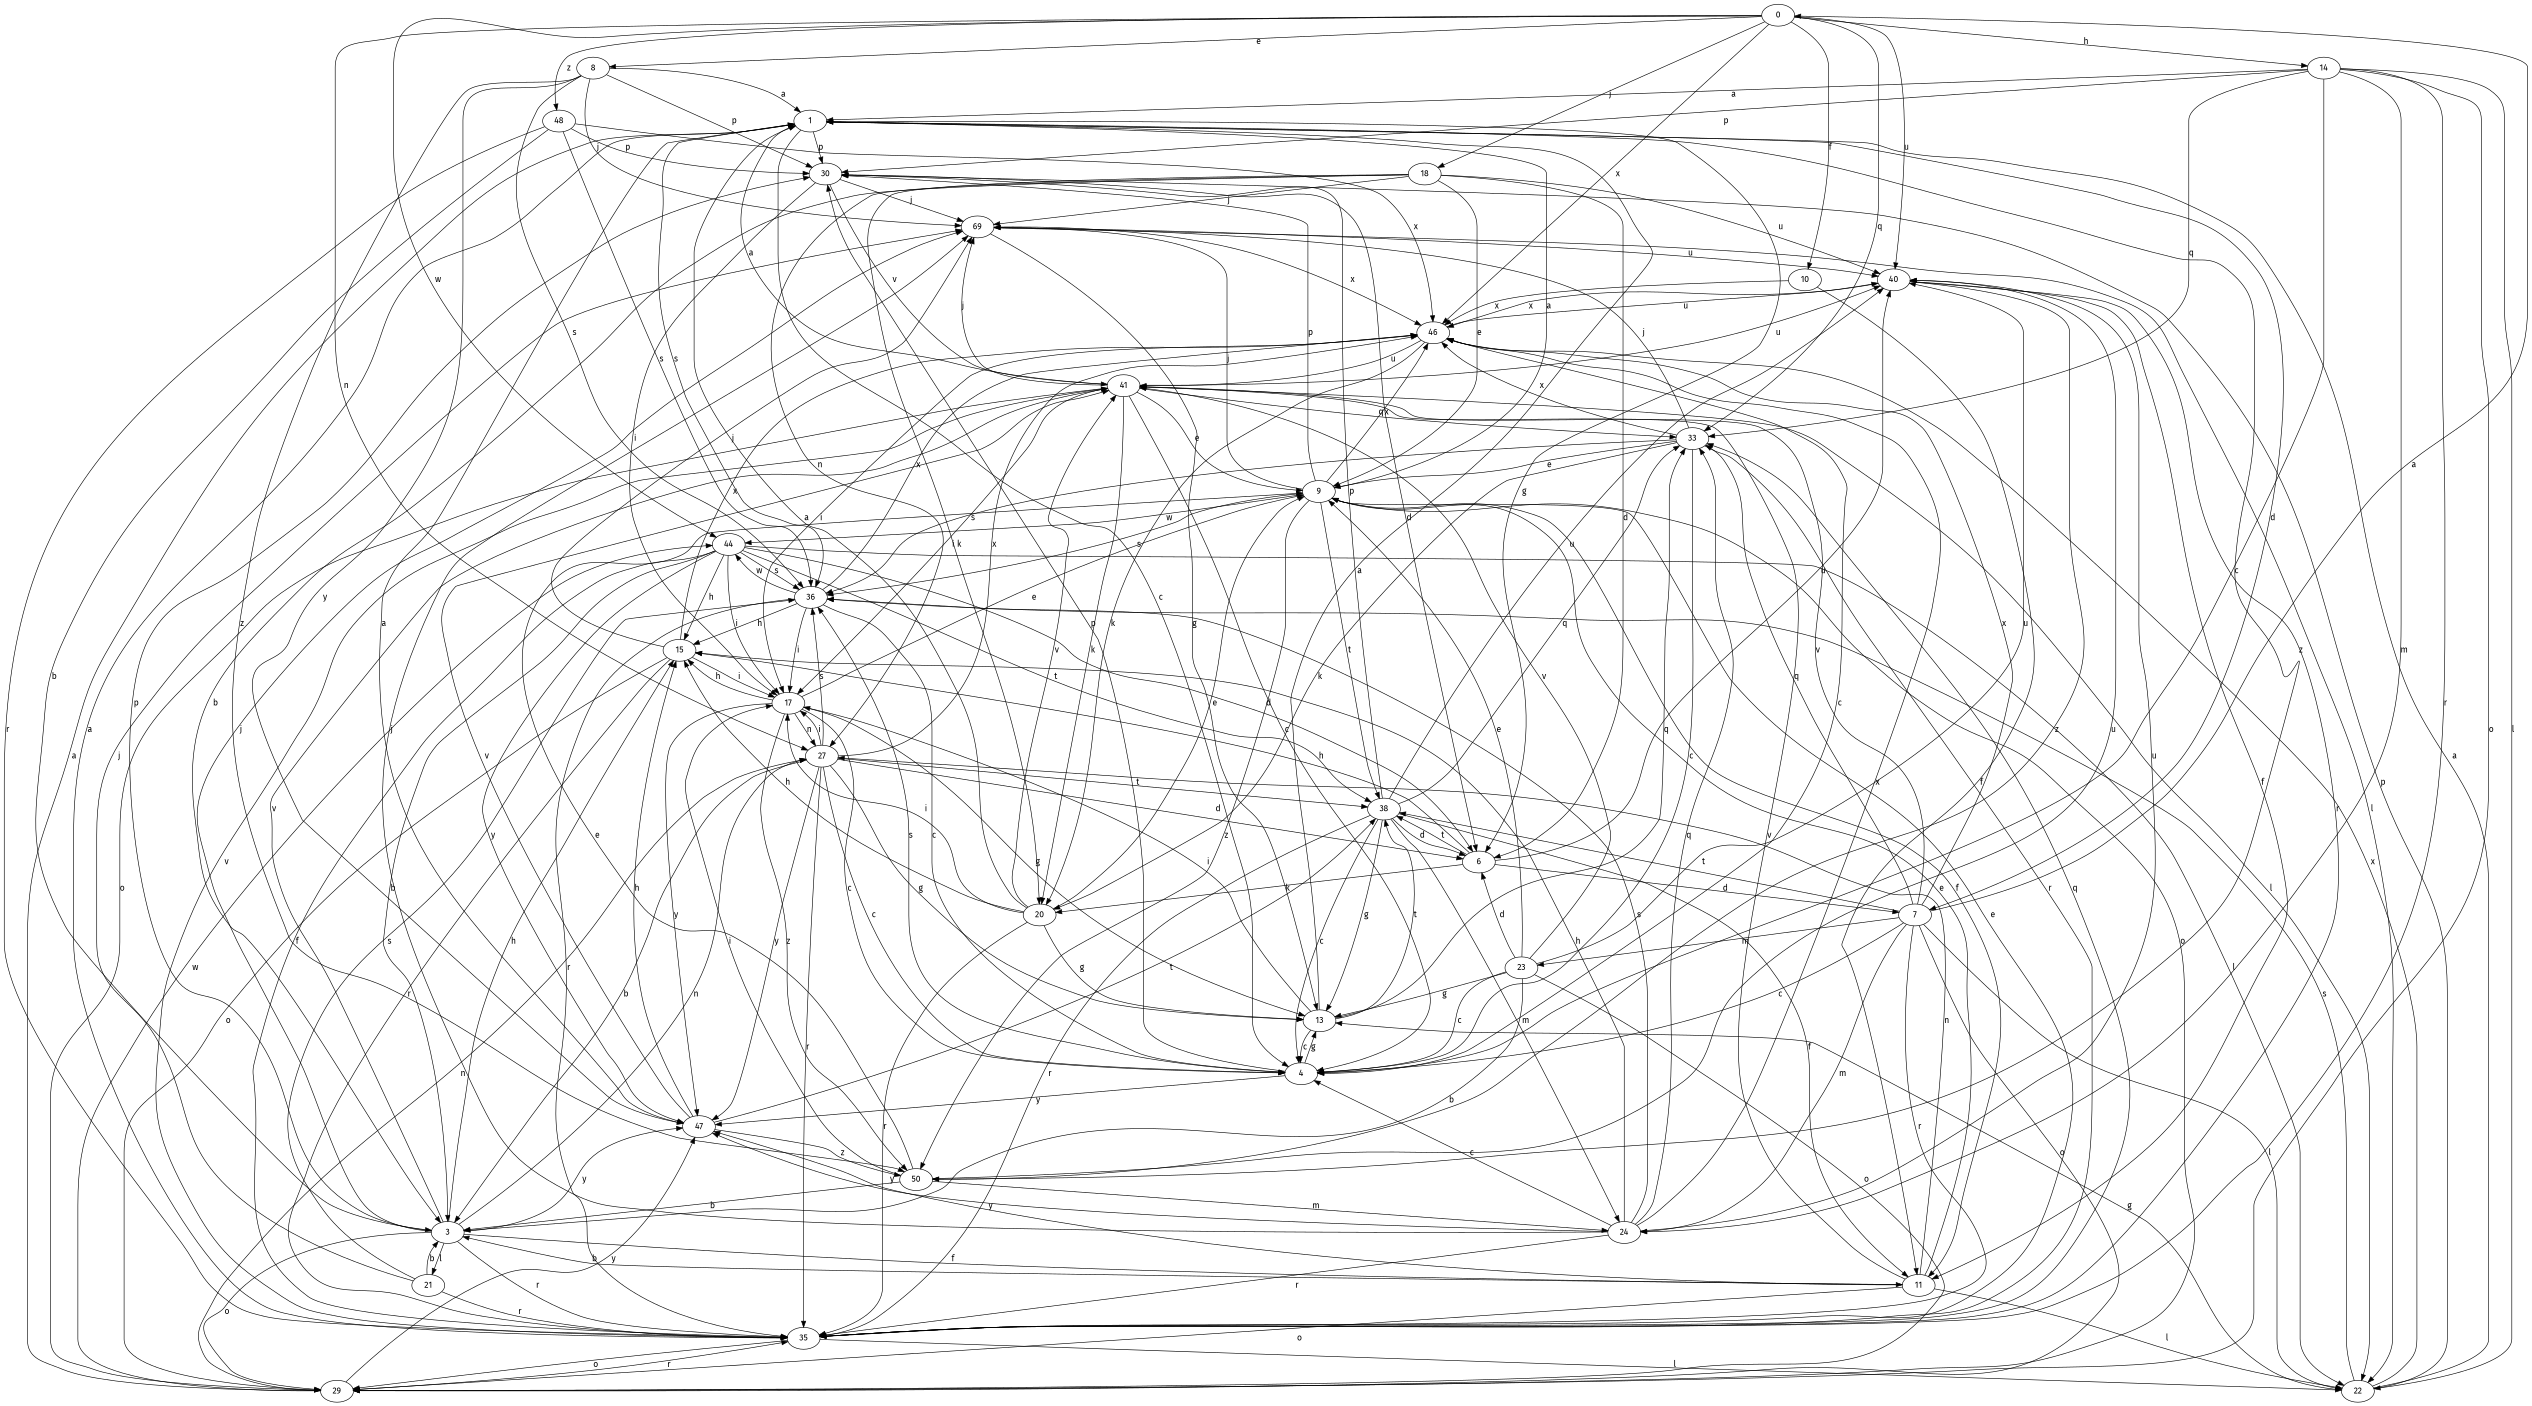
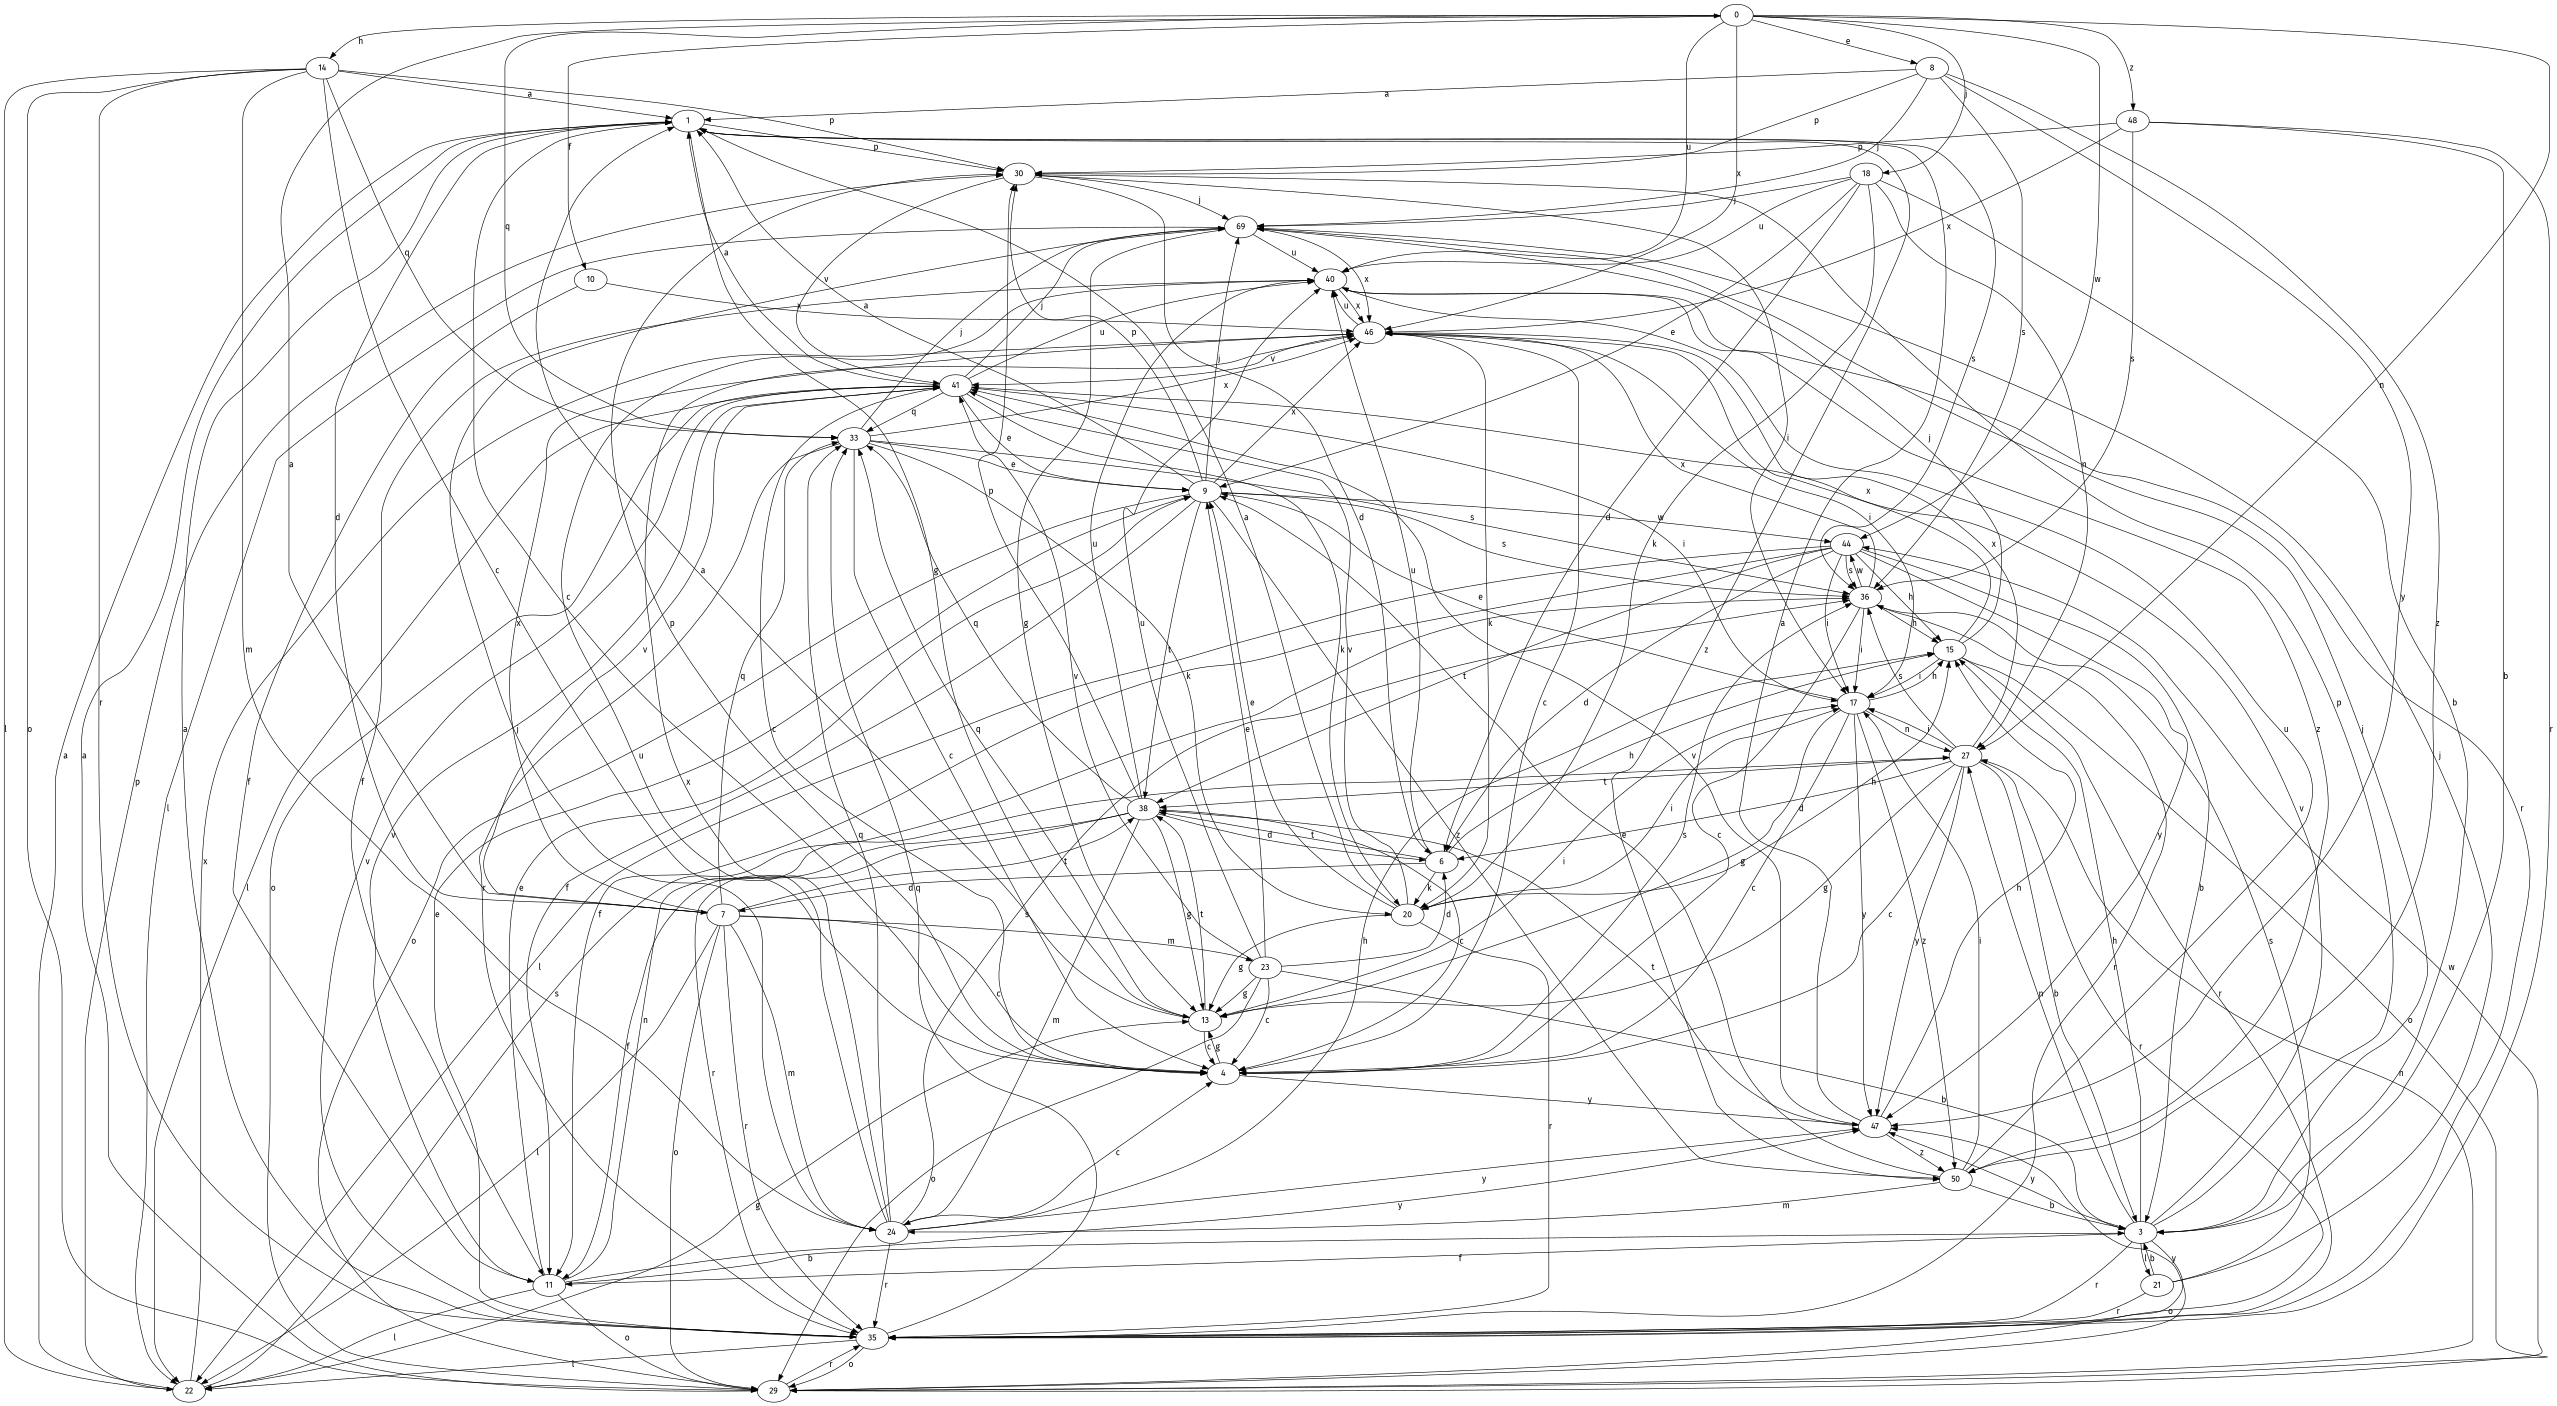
(1698, 158) -> (937, 602)
(1393, 359) -> (1273, 359)
(254, 1064) -> (1019, 733)
